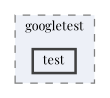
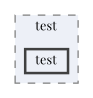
(55, 27) -> (47, 27)
